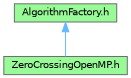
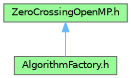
(66, 44) -> (66, 44)
